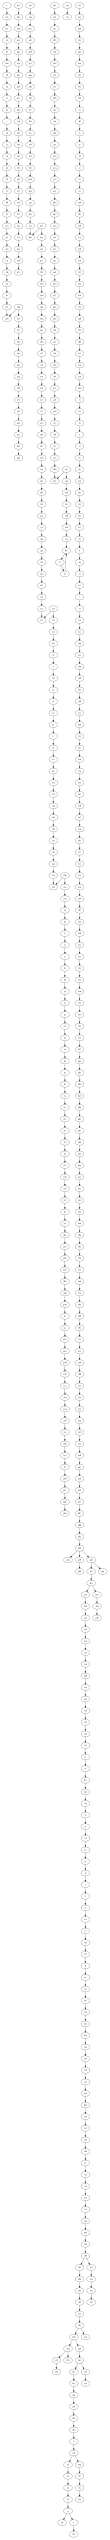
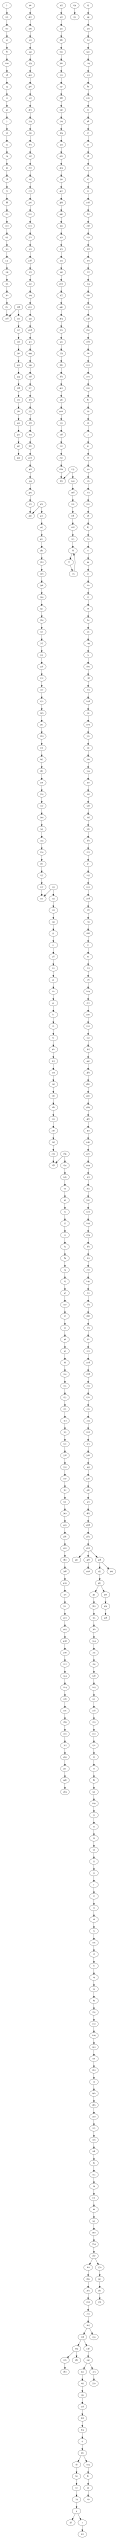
none -> (30, 277)
